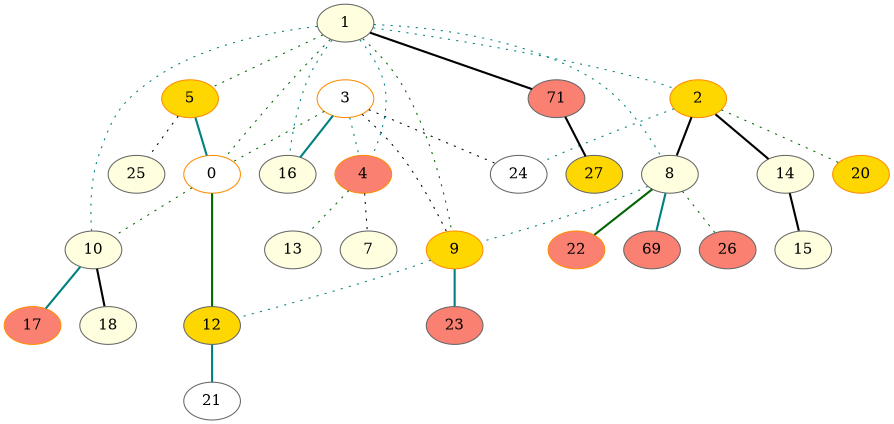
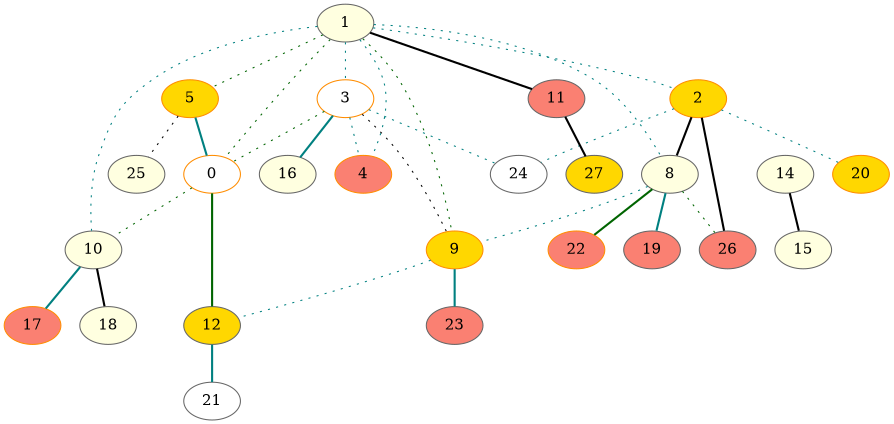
(302, 95) -> (345, 61)
(556, 99) -> (556, 99)
(780, 136) -> (780, 136)
(742, 137) -> (713, 174)
(435, 138) -> (435, 138)
(293, 250) -> none
(369, 250) -> none
(652, 250) -> (652, 250)
